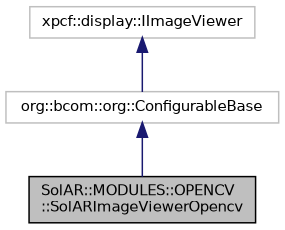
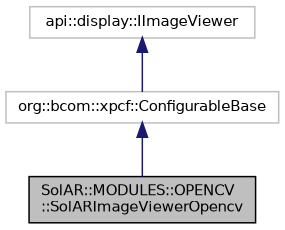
(142, 22) -> (142, 22)
(142, 107) -> (142, 107)
